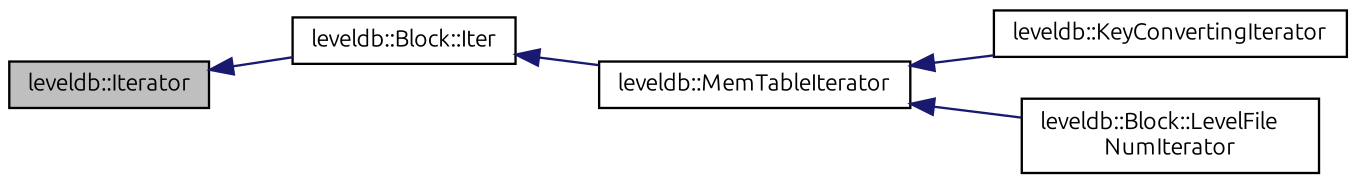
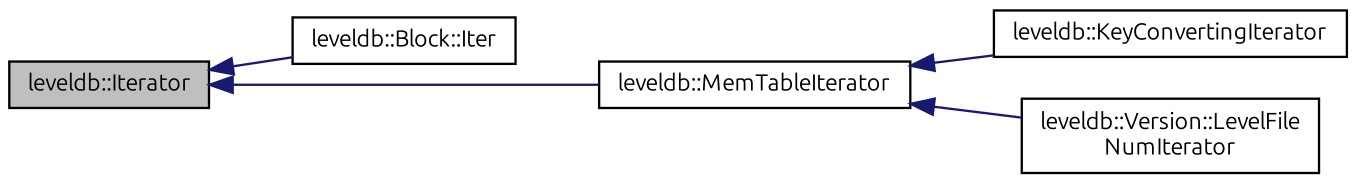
(569, 61) -> (416, 85)
(1170, 136) -> (1170, 136)
